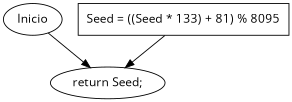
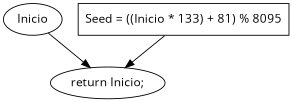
(184, 19) -> (184, 19)
(108, 83) -> (108, 83)
